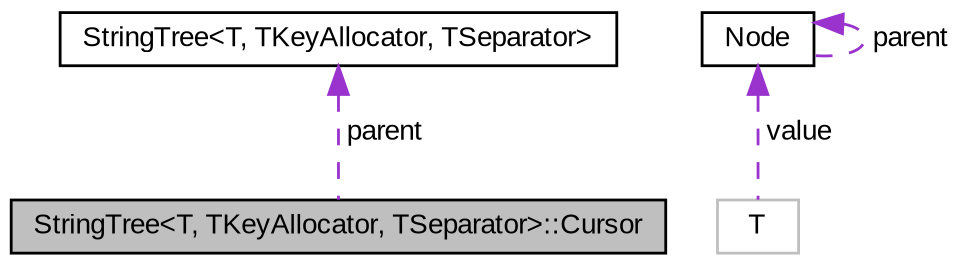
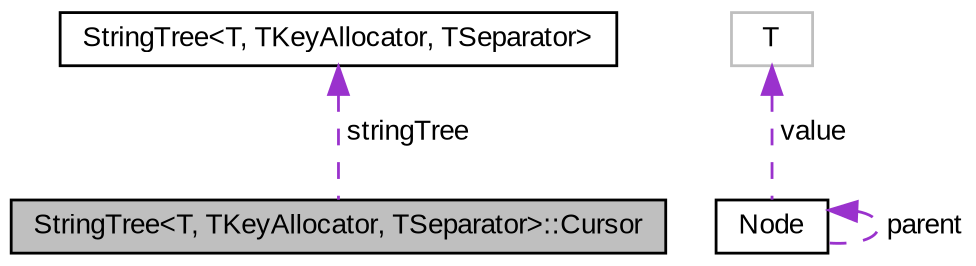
(382, 133) -> (404, 133)
(758, 147) -> (772, 147)
